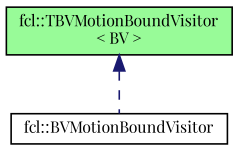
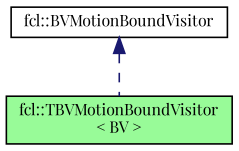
(119, 92) -> (119, 75)
